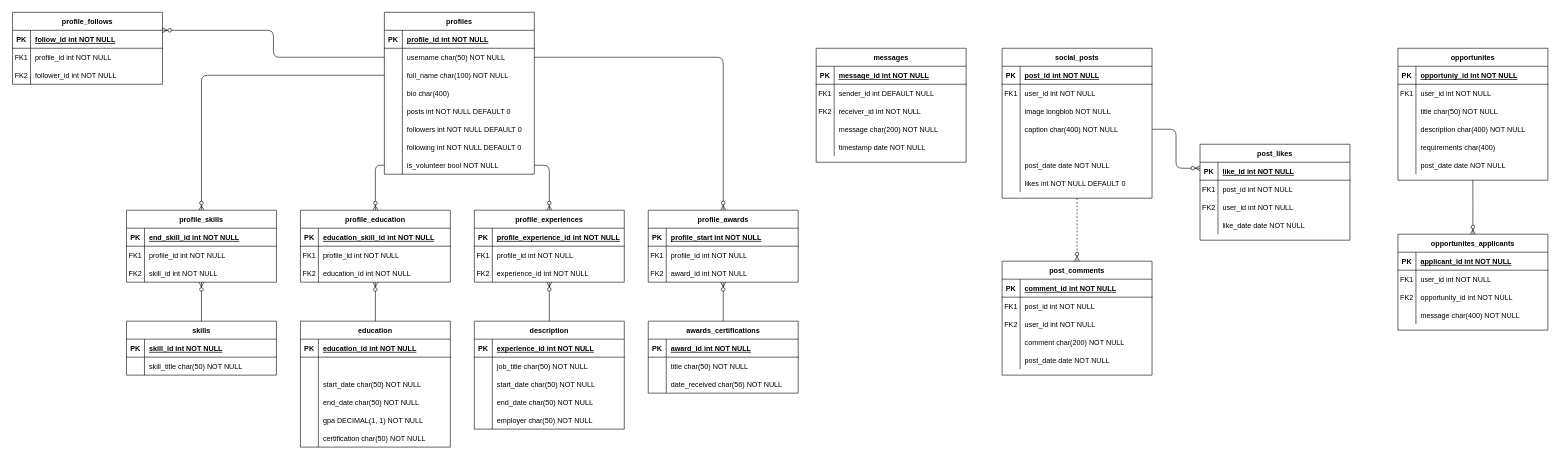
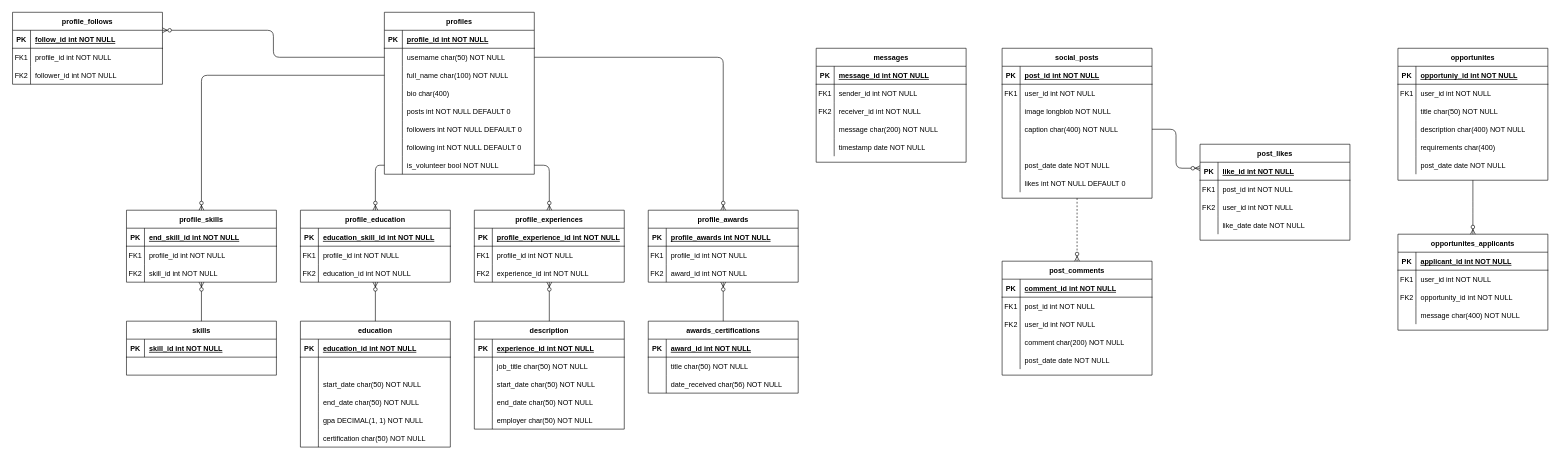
(887, 94) -> (878, 94)
(718, 238) -> (720, 238)
(210, 366) -> none
